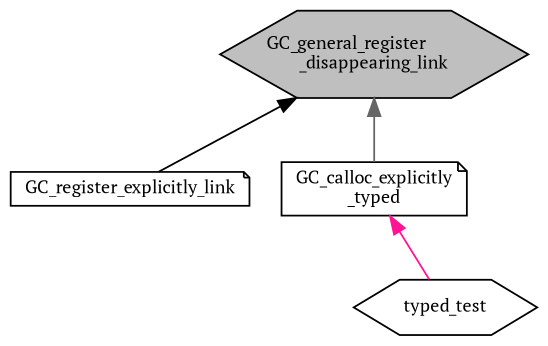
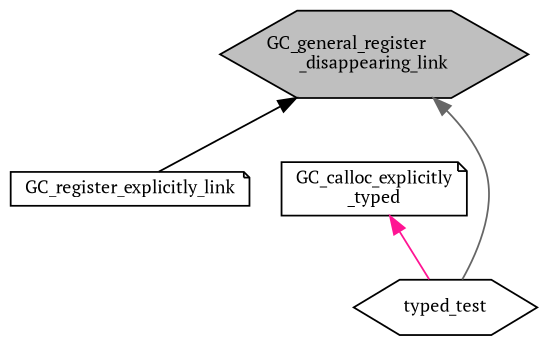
(374, 139) -> (489, 191)
